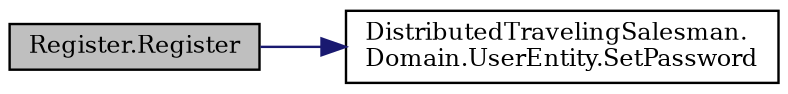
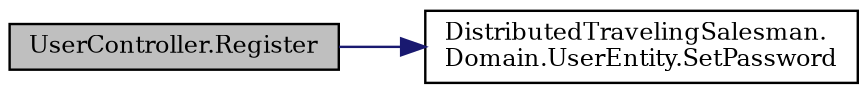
(135, 47) -> (174, 47)
